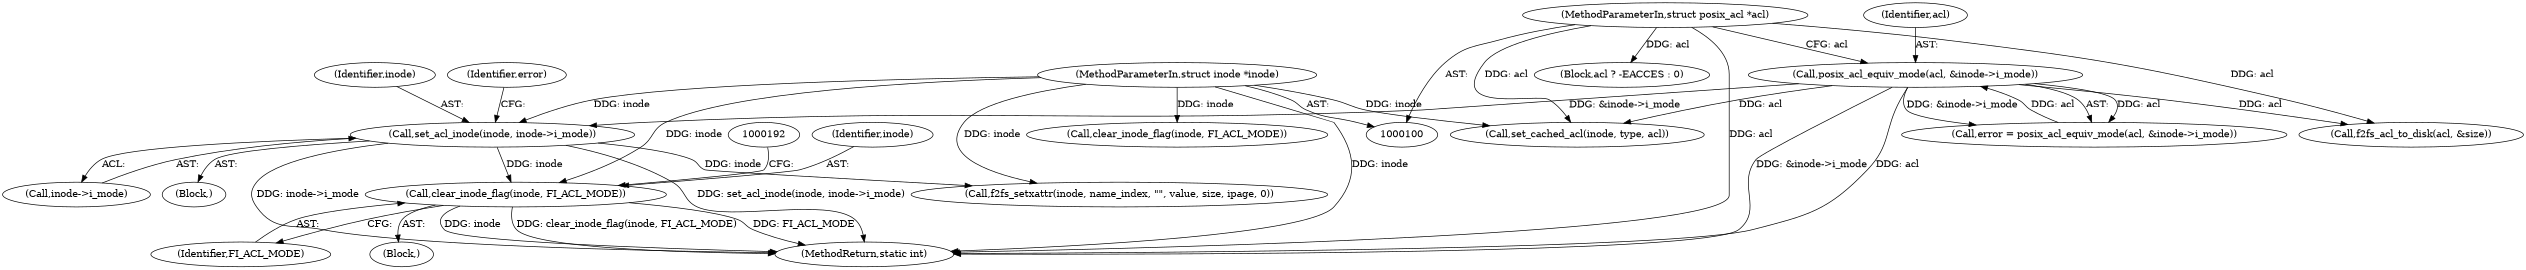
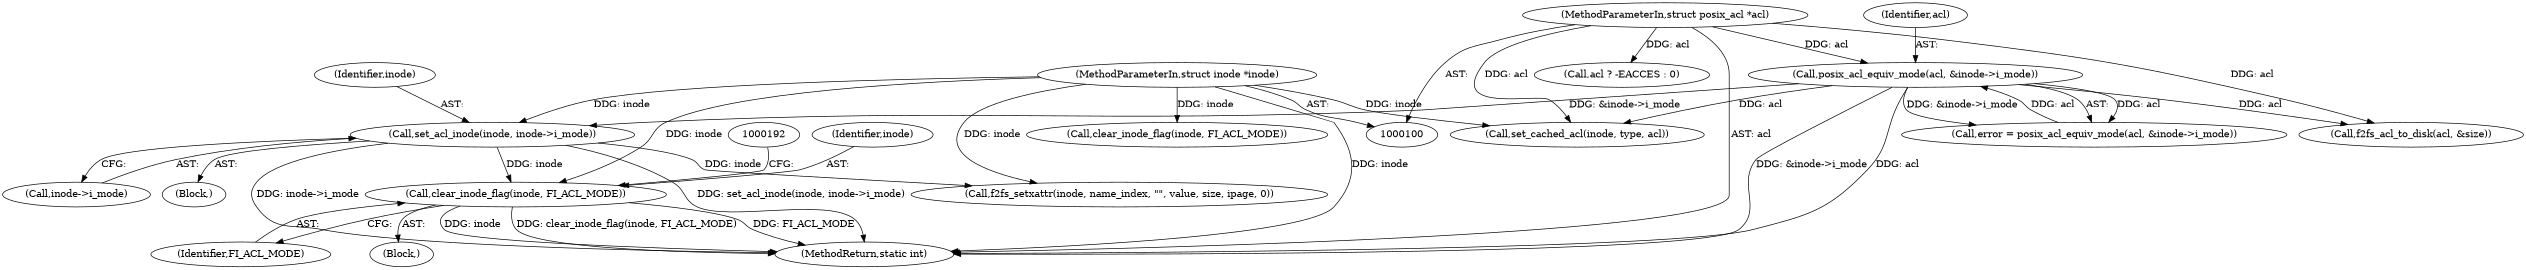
(1827, 45) -> (1827, 45)
(507, 75) -> none
(1622, 75) -> (1622, 75)
(1751, 135) -> (1751, 135)
(115, 165) -> (115, 165)
